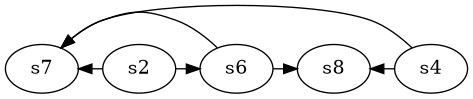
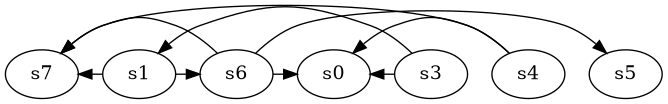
(139, 69) -> (139, 74)
(334, 69) -> (334, 74)
none -> (431, 74)
none -> (626, 74)
